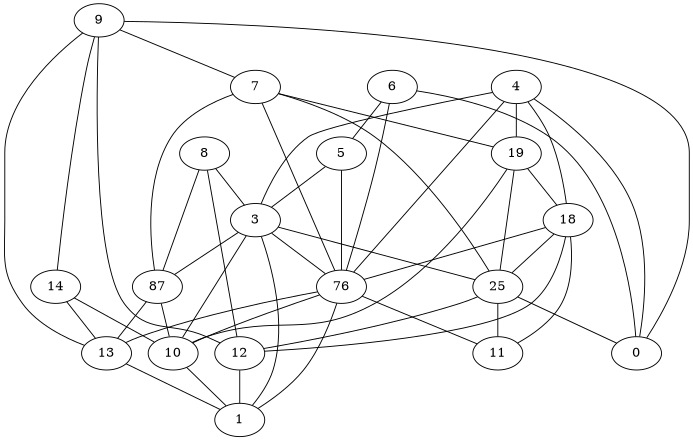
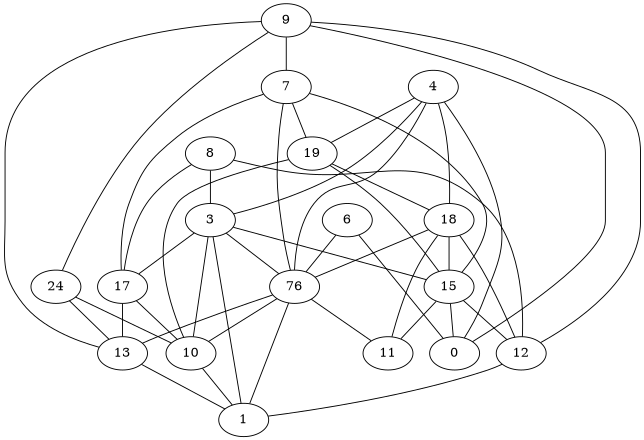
(341, 154) -> none
(56, 287) -> (56, 287)
(157, 287) -> (123, 287)
(498, 287) -> (449, 287)
